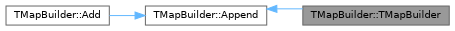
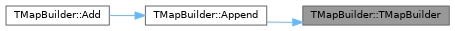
(290, 9) -> (280, 22)
